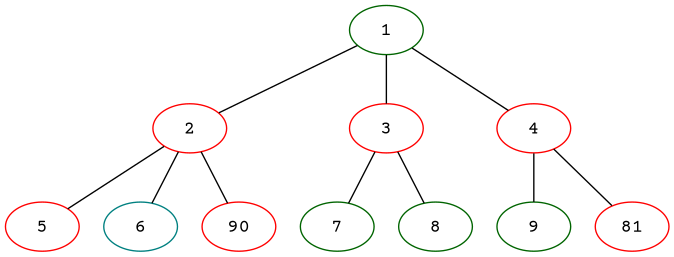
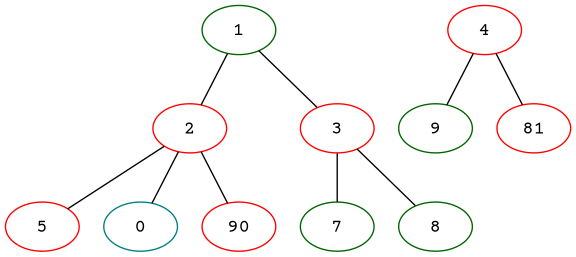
(460, 79) -> none
(141, 227) -> (141, 227)
